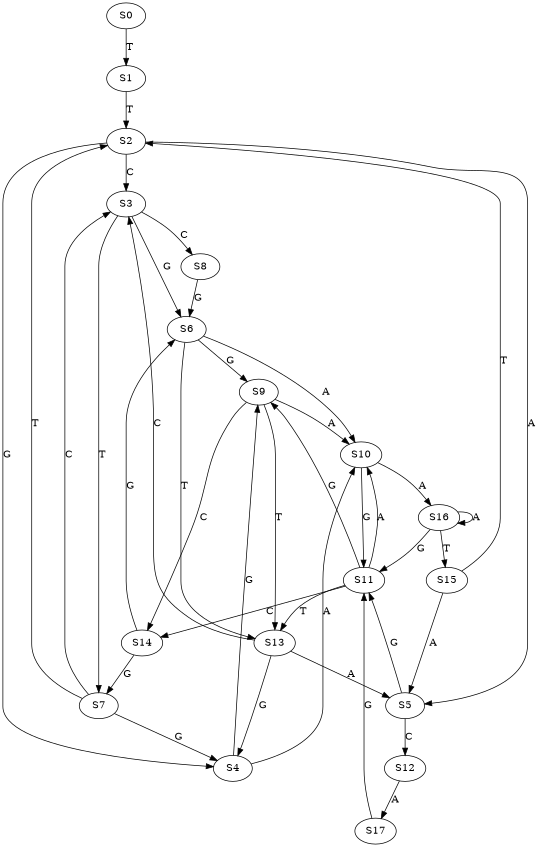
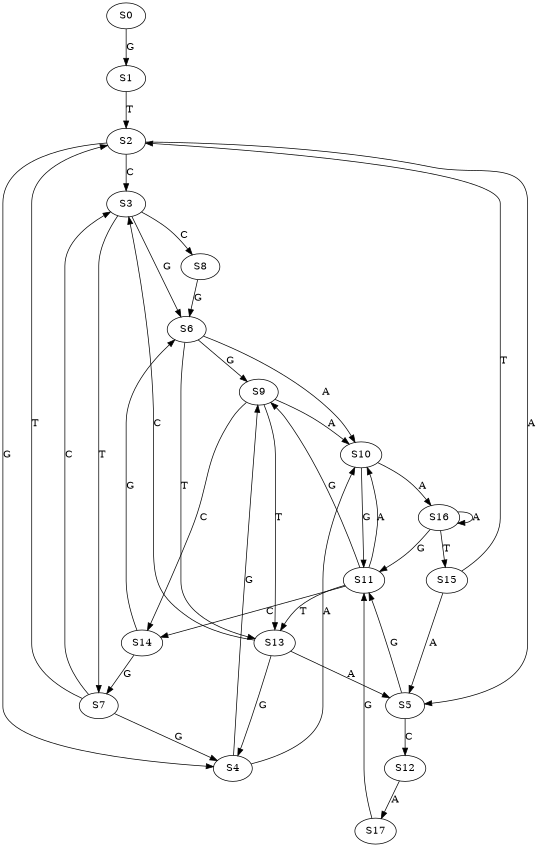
(130, 47) -> (130, 47)
